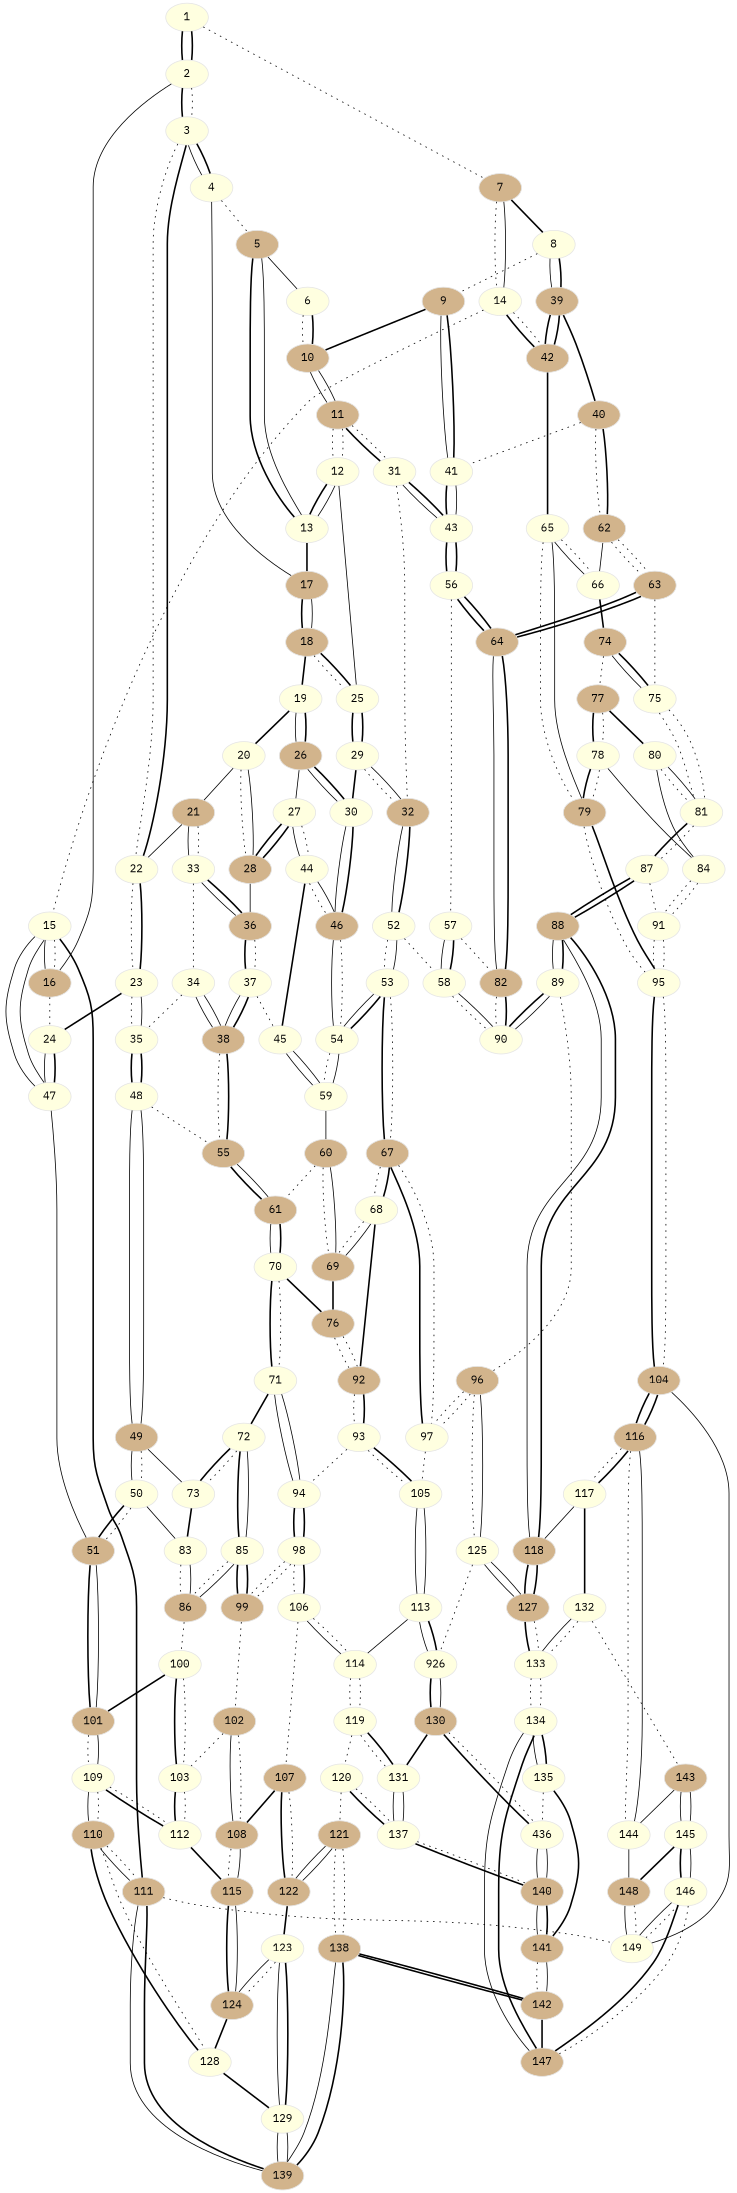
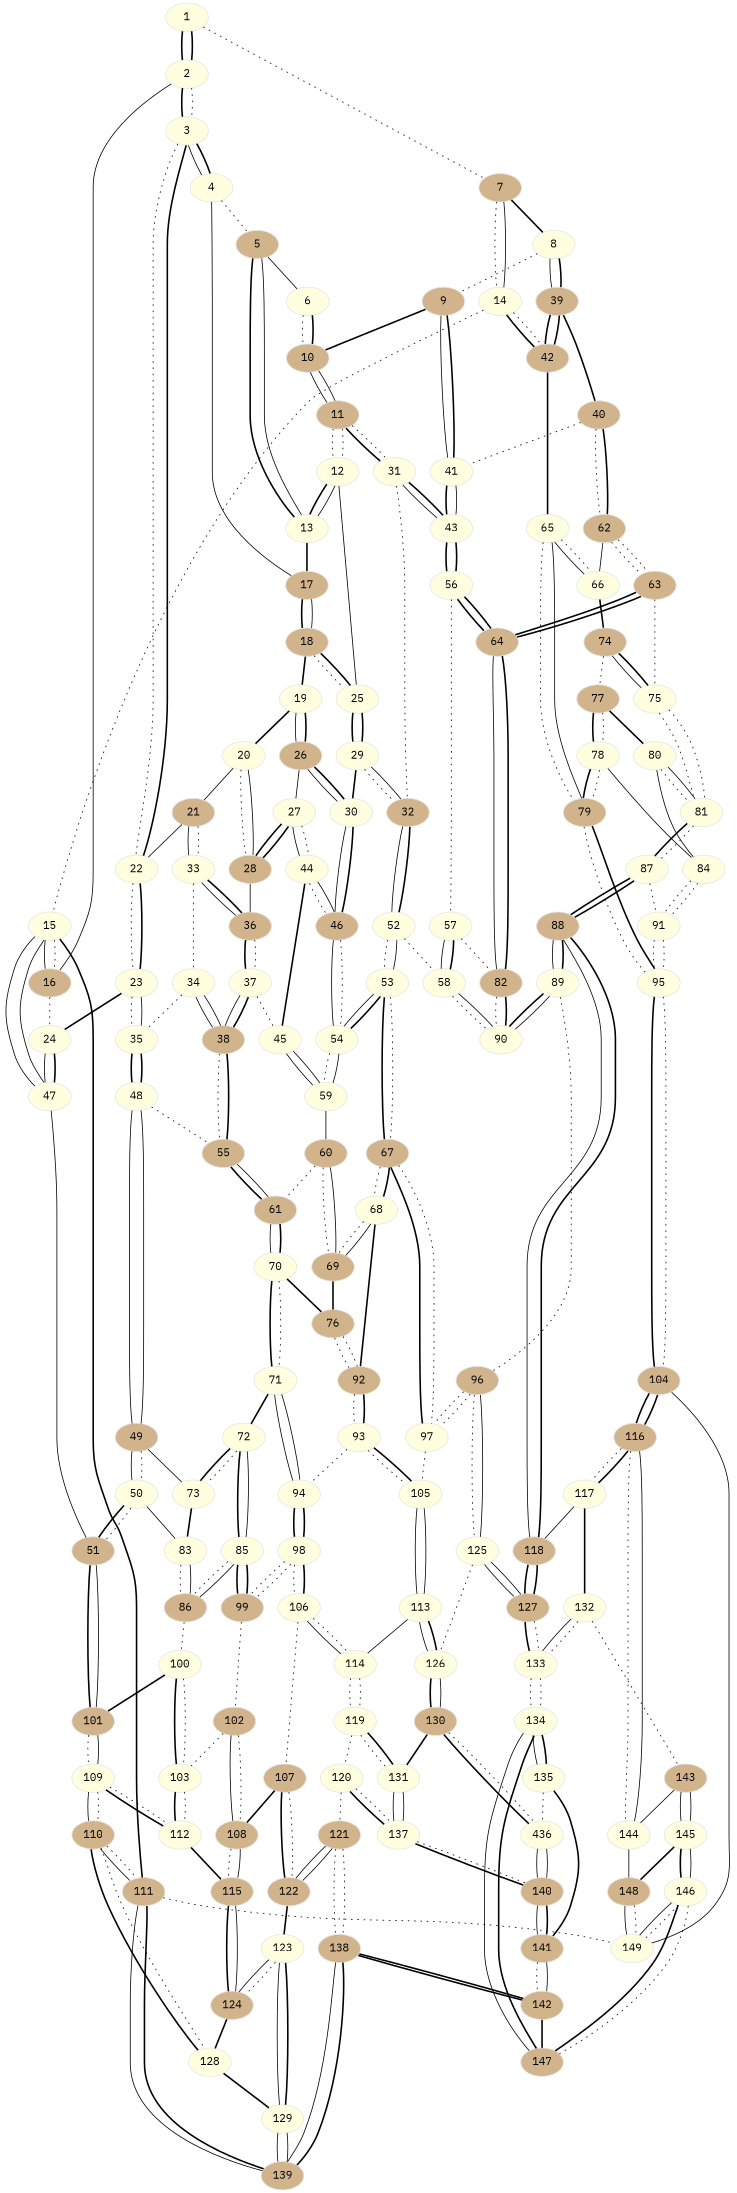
(436, 1665) -> (436, 1665)
